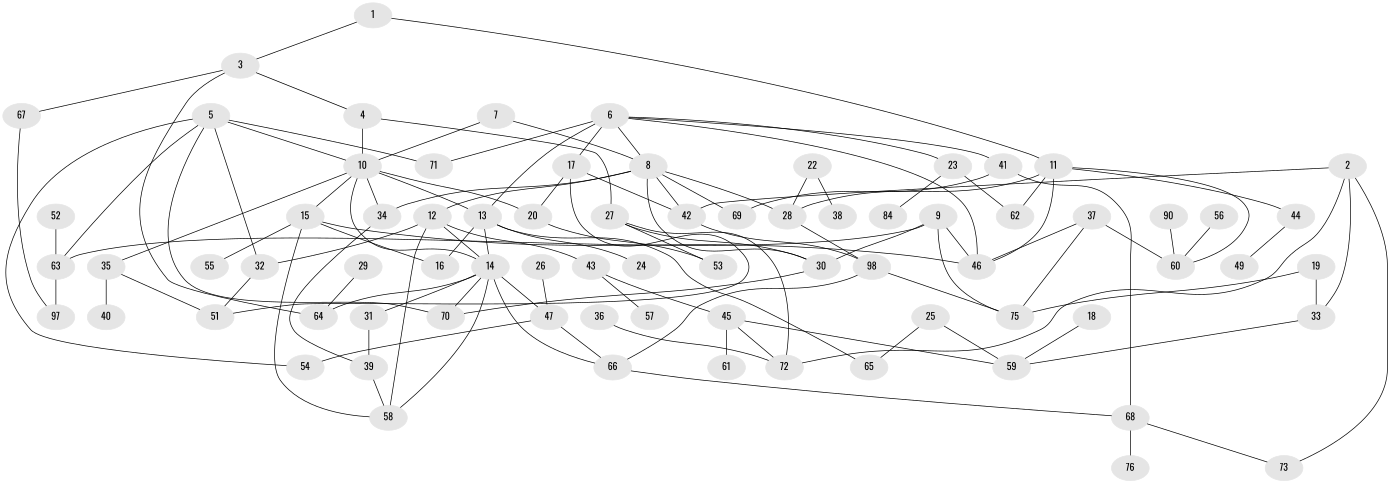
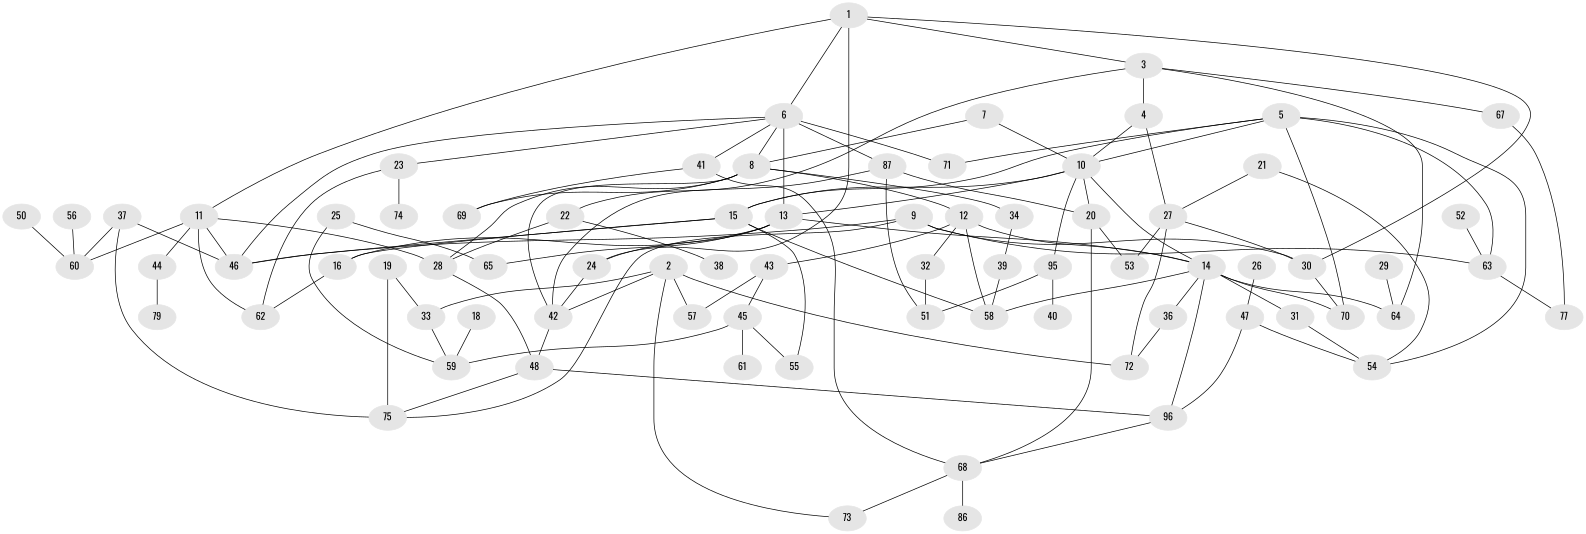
none -> (816, 66)
none -> (842, 155)
(571, 166) -> (887, 166)
none -> (1262, 166)
(235, 191) -> (1006, 170)
(372, 191) -> none
none -> (843, 197)
(888, 217) -> (399, 217)
(1169, 217) -> (22, 217)
(705, 251) -> (1335, 56)
(106, 267) -> (1053, 267)
(872, 267) -> (534, 367)
(1239, 267) -> (157, 317)
none -> (299, 292)
(520, 292) -> (1187, 292)
none -> (573, 292)
none -> (680, 292)
(56, 317) -> (1564, 317)
(369, 342) -> (1334, 342)
(756, 342) -> (768, 342)
(613, 367) -> (1168, 418)
none -> (1090, 376)
(1130, 468) -> (963, 518)
